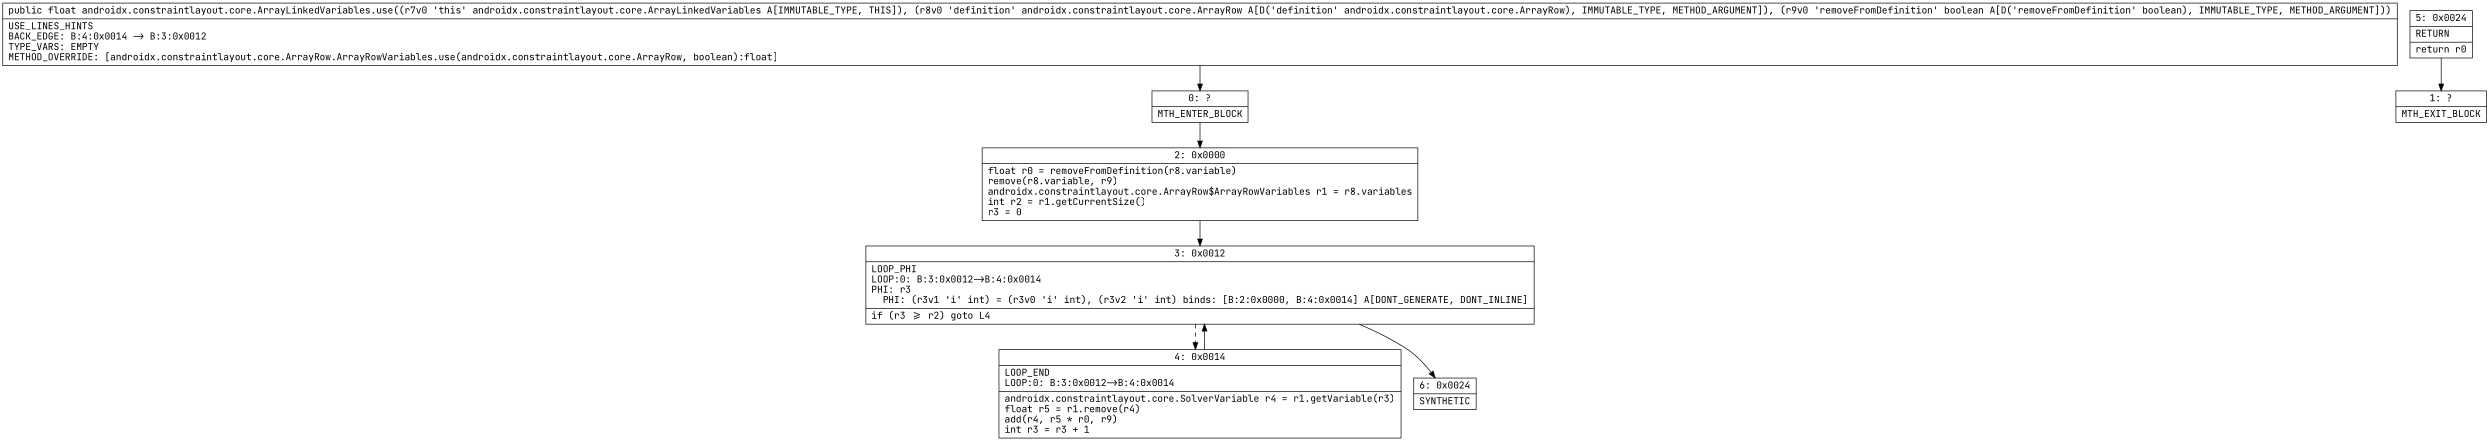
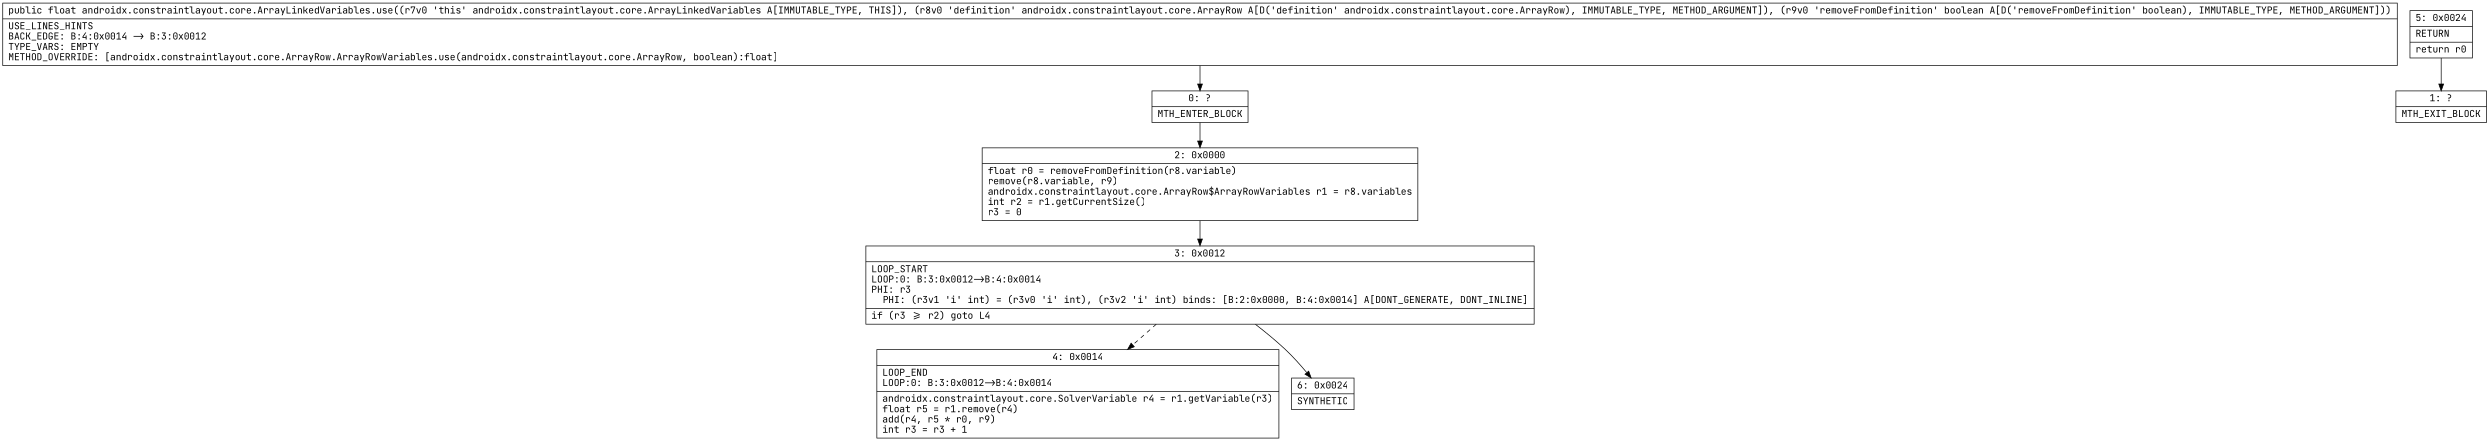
(894, 269) -> (900, 269)
(1205, 340) -> none
